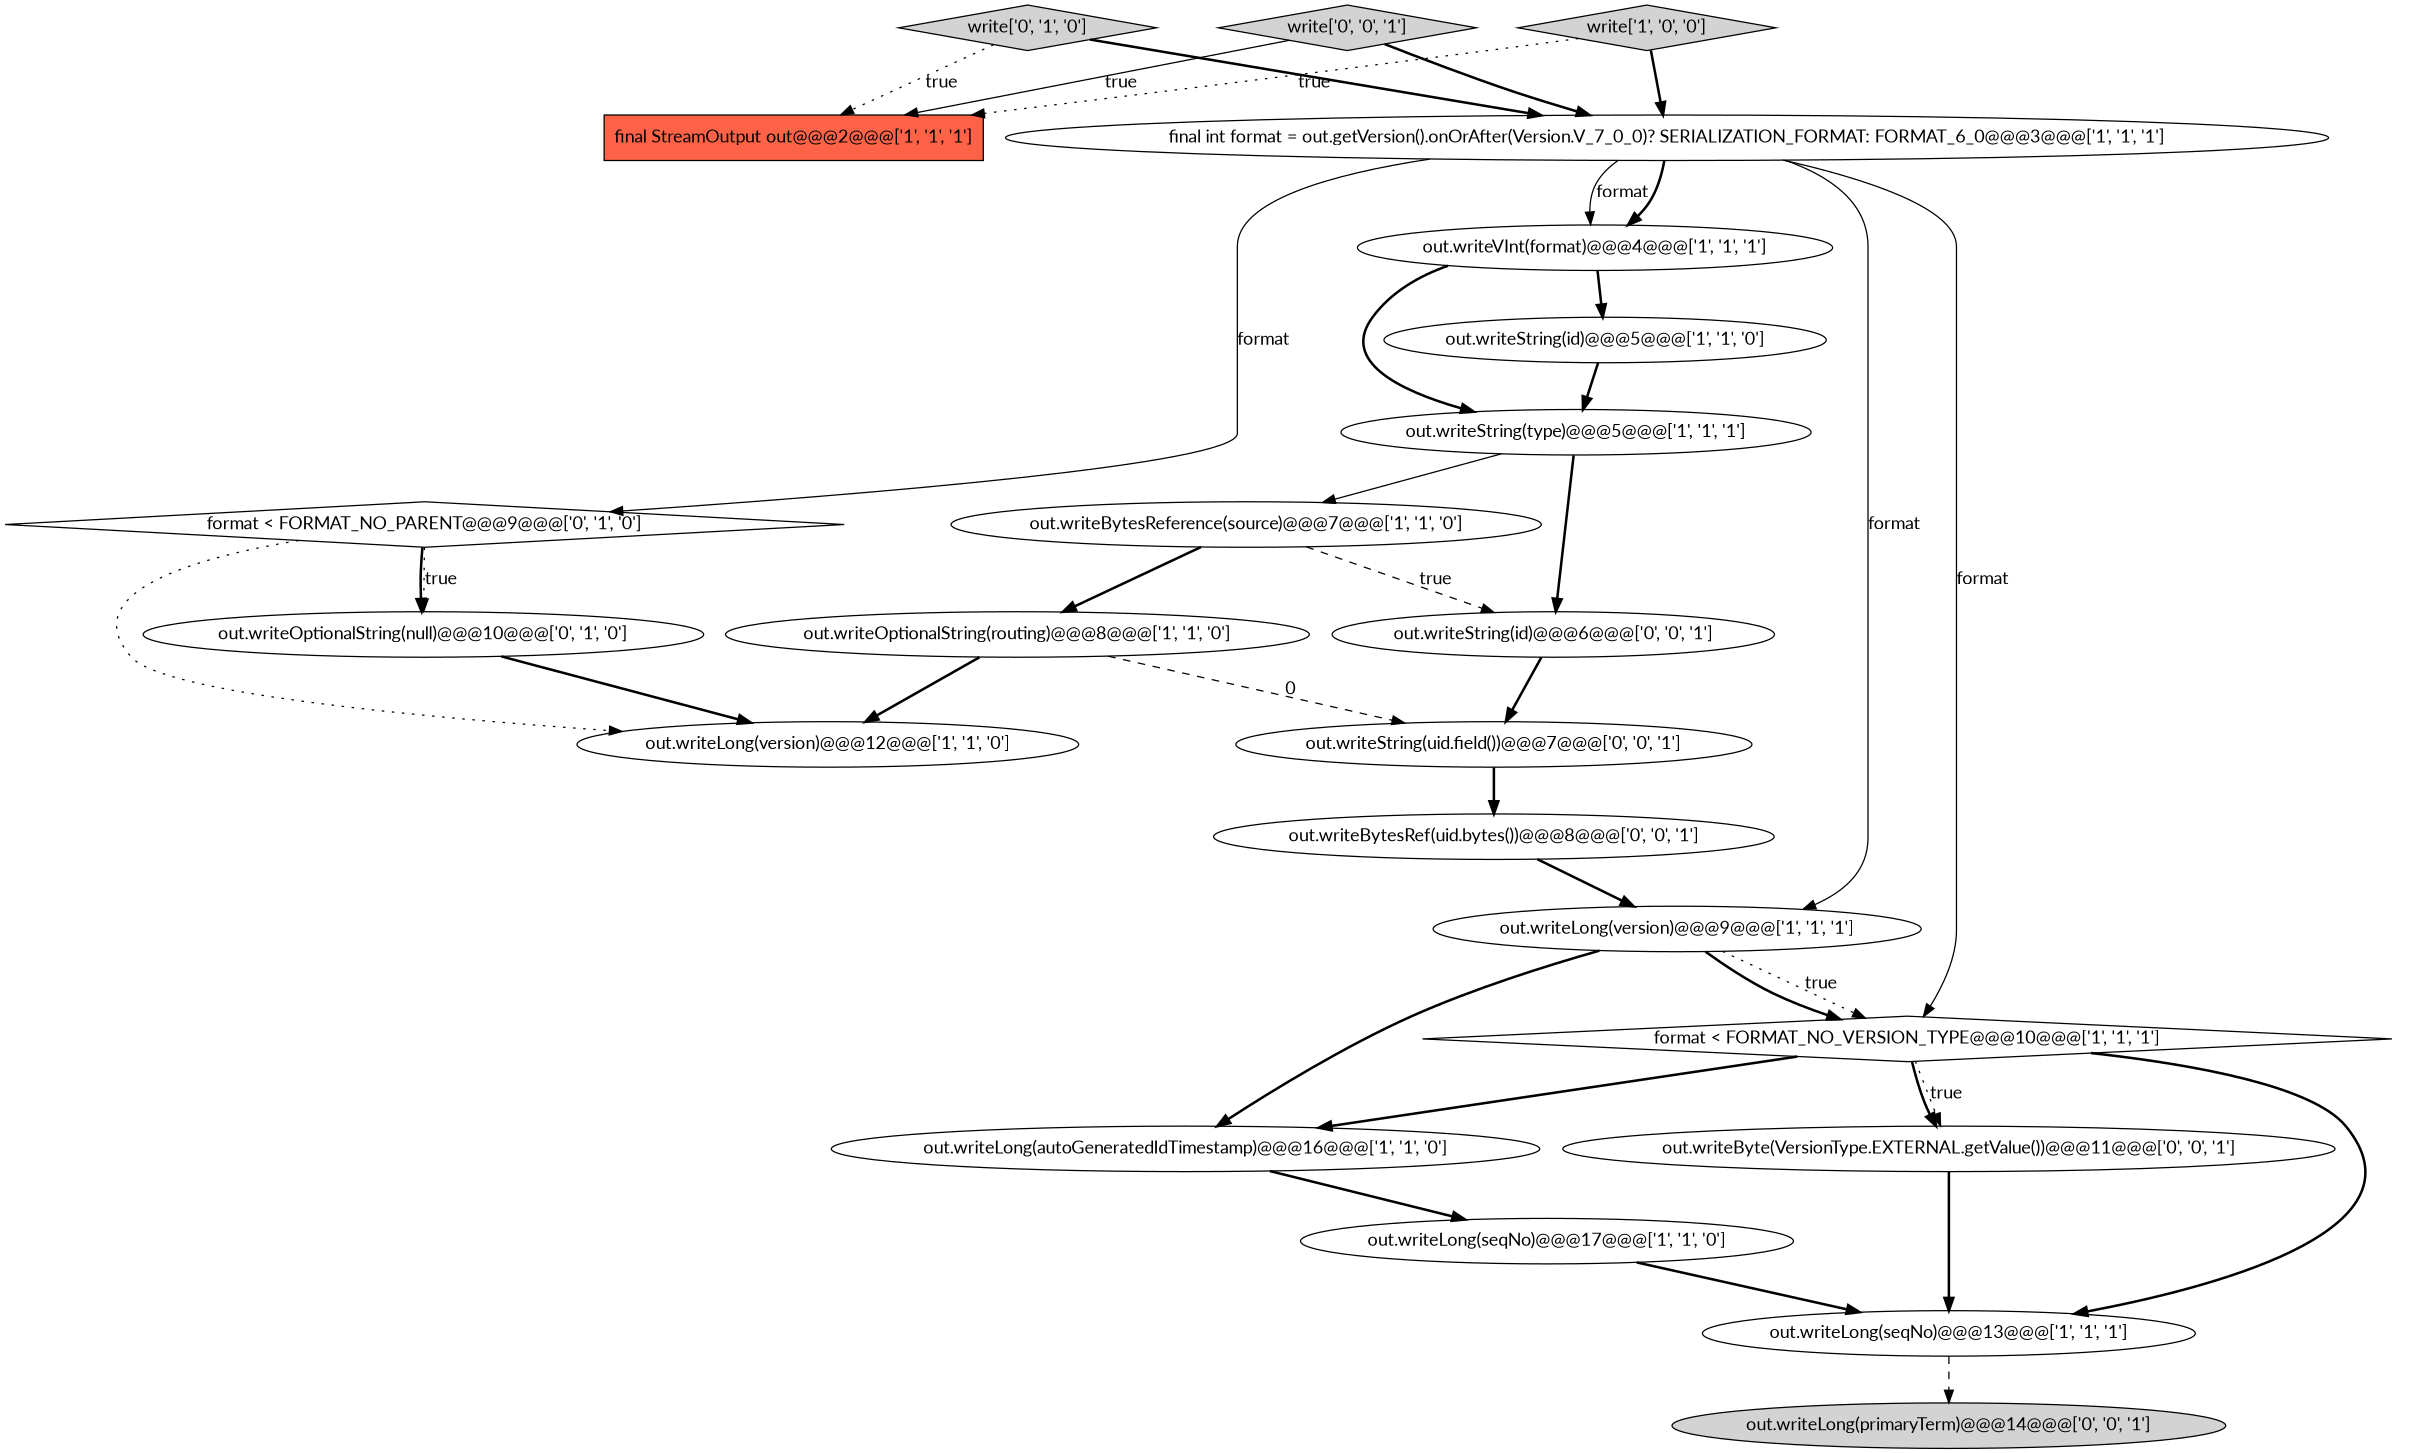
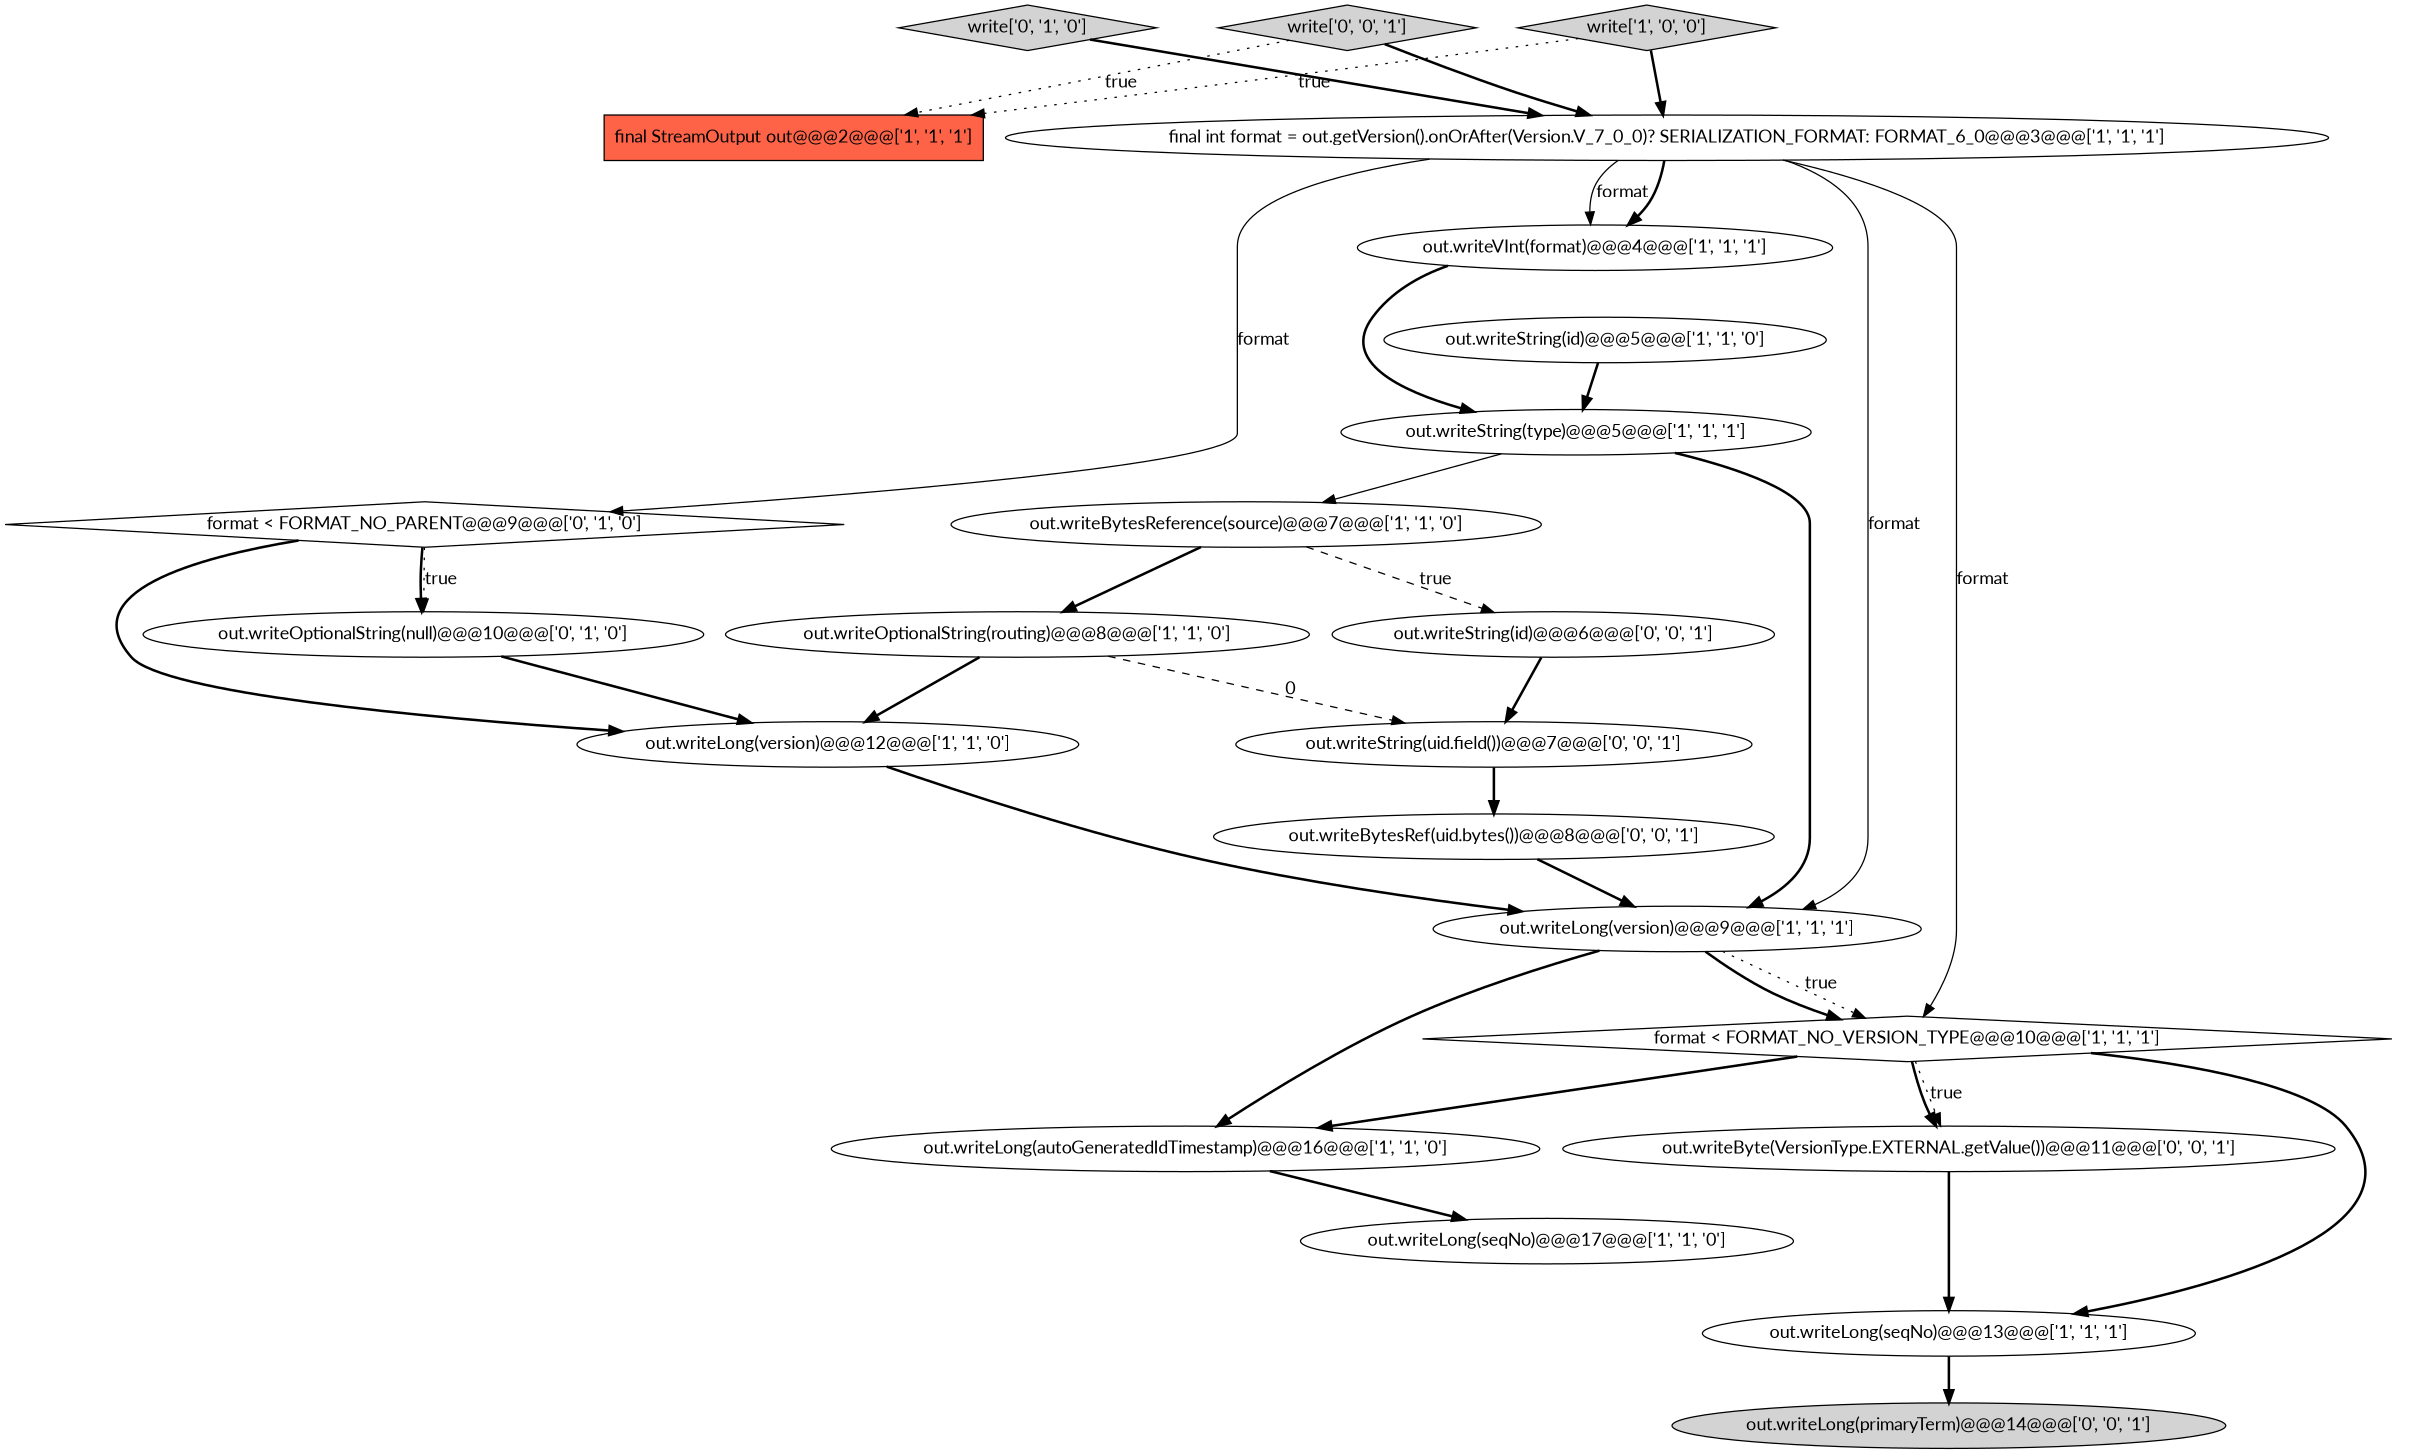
(1103, 76) -> (1103, 76)
(923, 77) -> none
(1599, 288) -> none
(1565, 527) -> (1810, 644)
(245, 692) -> (245, 692)
none -> (1193, 857)
(1742, 1286) -> none
(1949, 1373) -> (1949, 1373)
